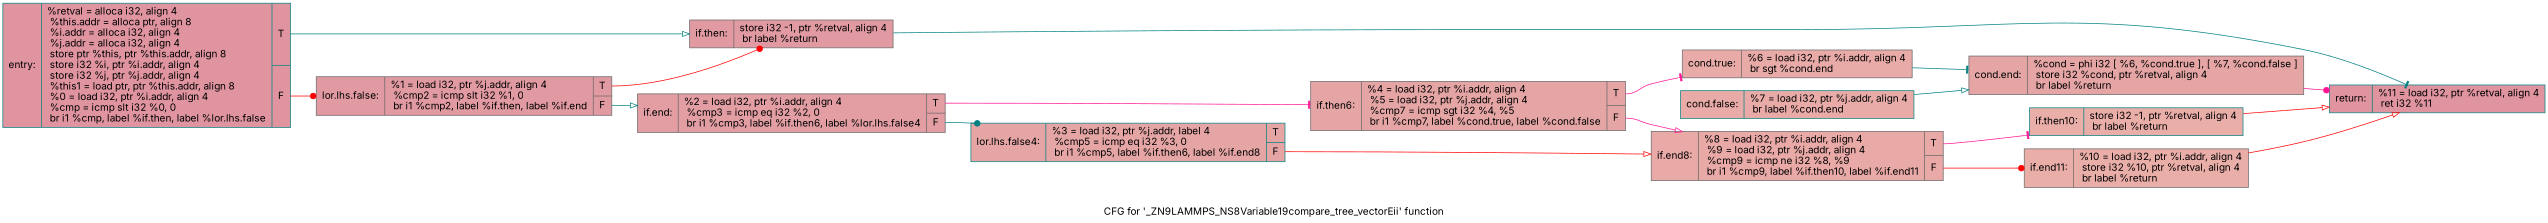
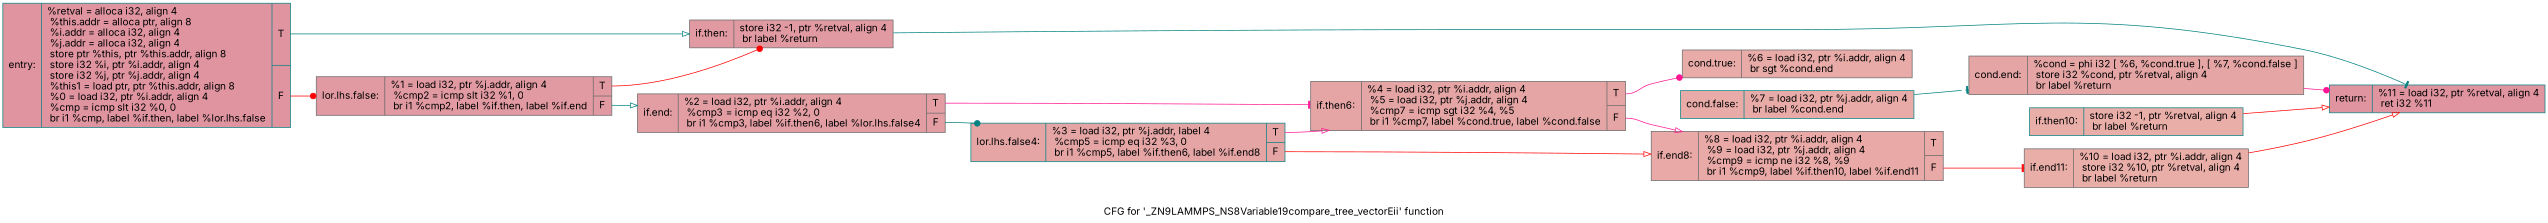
(1939, 69) -> none
(1651, 84) -> (1651, 84)
(1938, 92) -> (1938, 92)
none -> (1303, 132)
(1984, 140) -> none
(1982, 168) -> (1982, 168)
